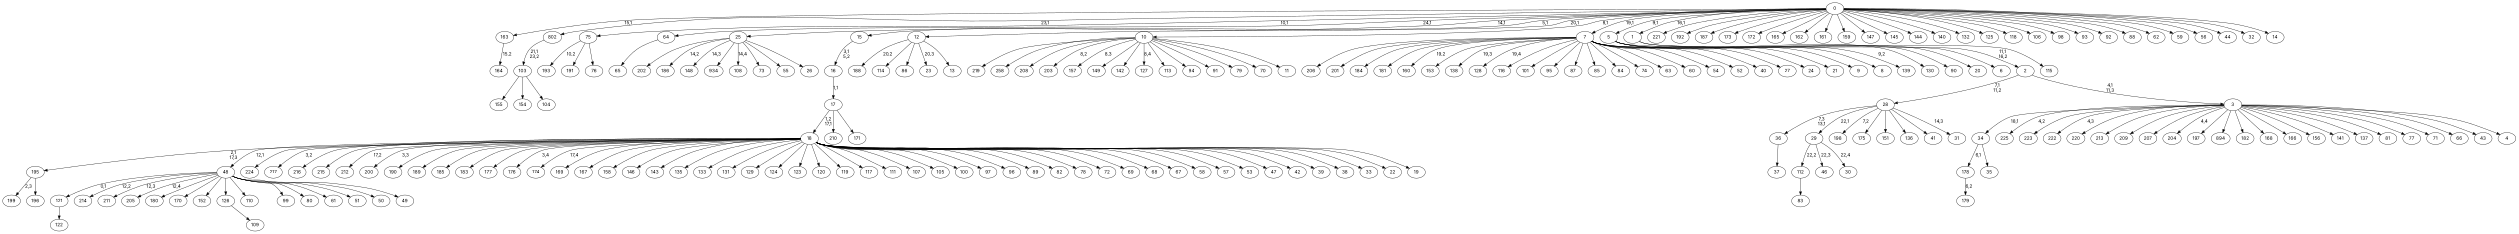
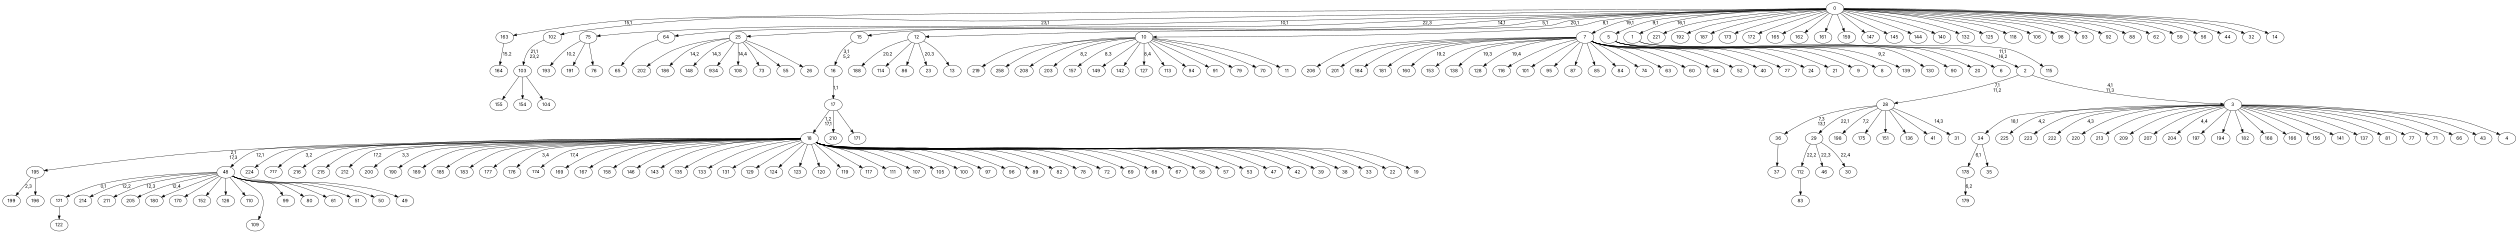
(1427, 23) -> (1427, 23)
(552, 37) -> (552, 37)
(2221, 139) -> (2221, 139)
(239, 212) -> (257, 191)
